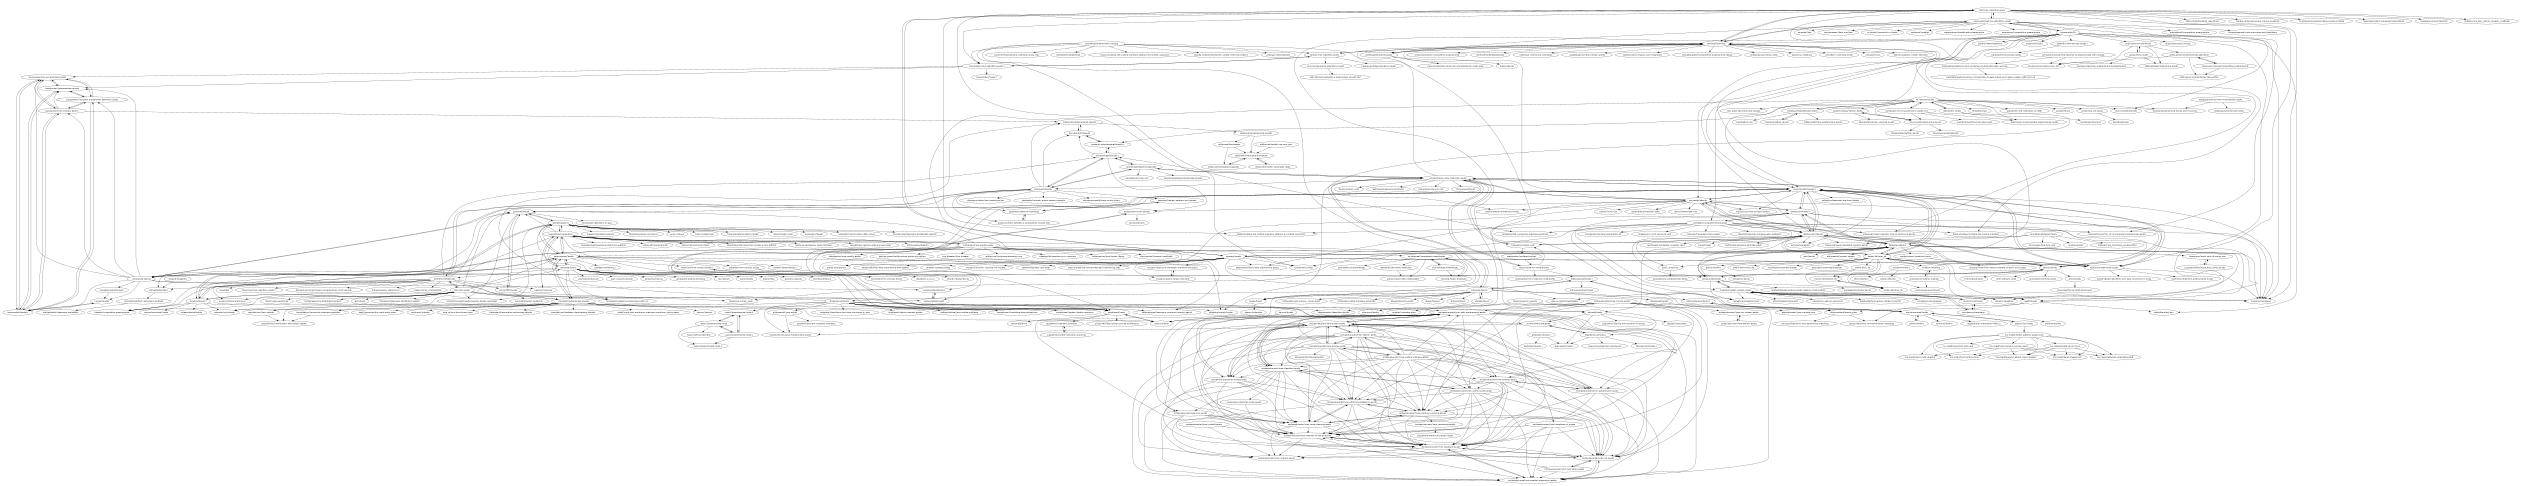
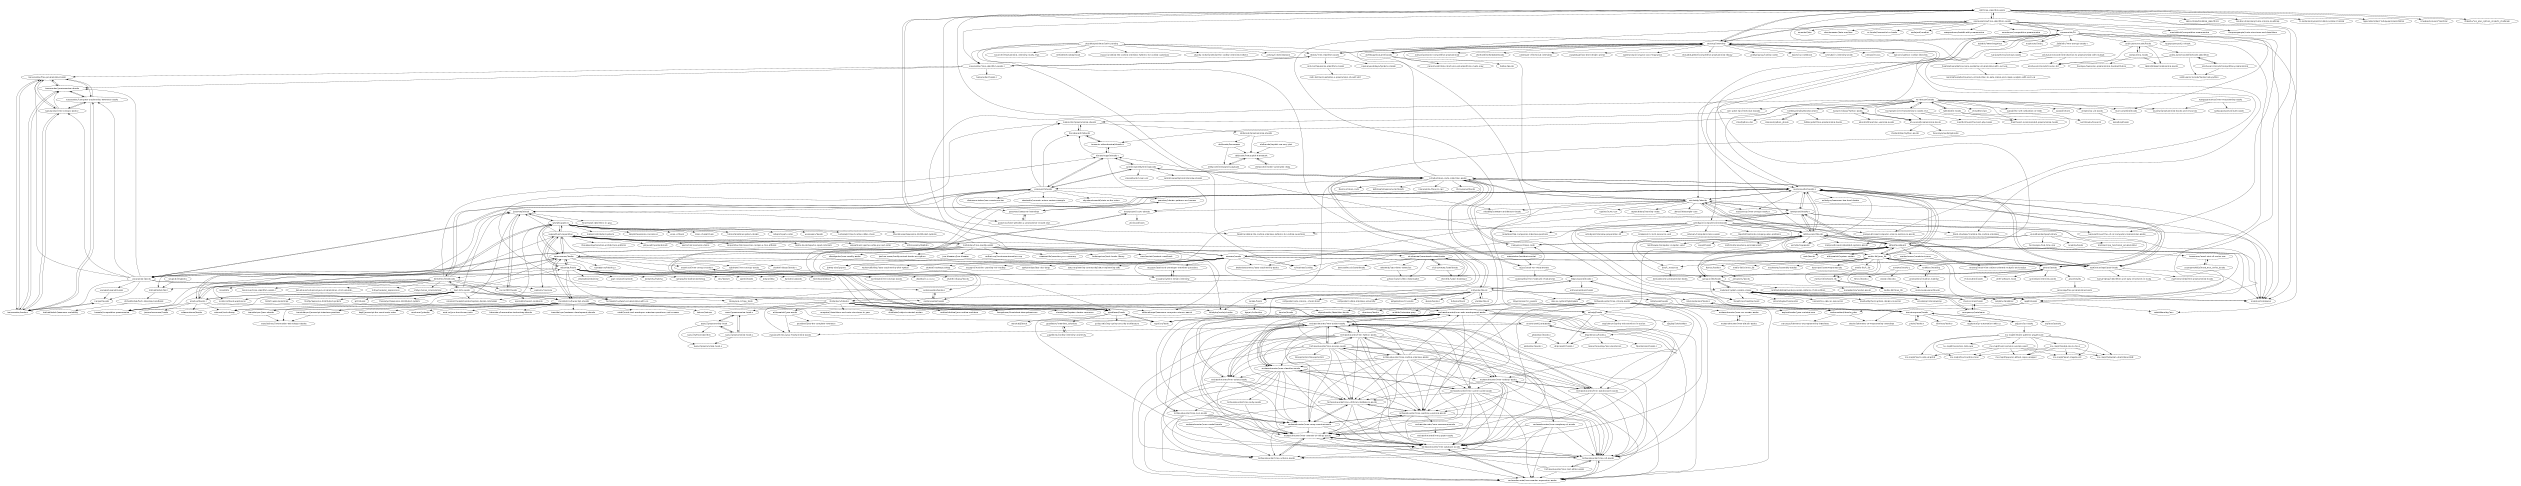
(570, 116) -> (1414, 120)
(1502, 212) -> (1502, 212)
none -> (1292, 448)
